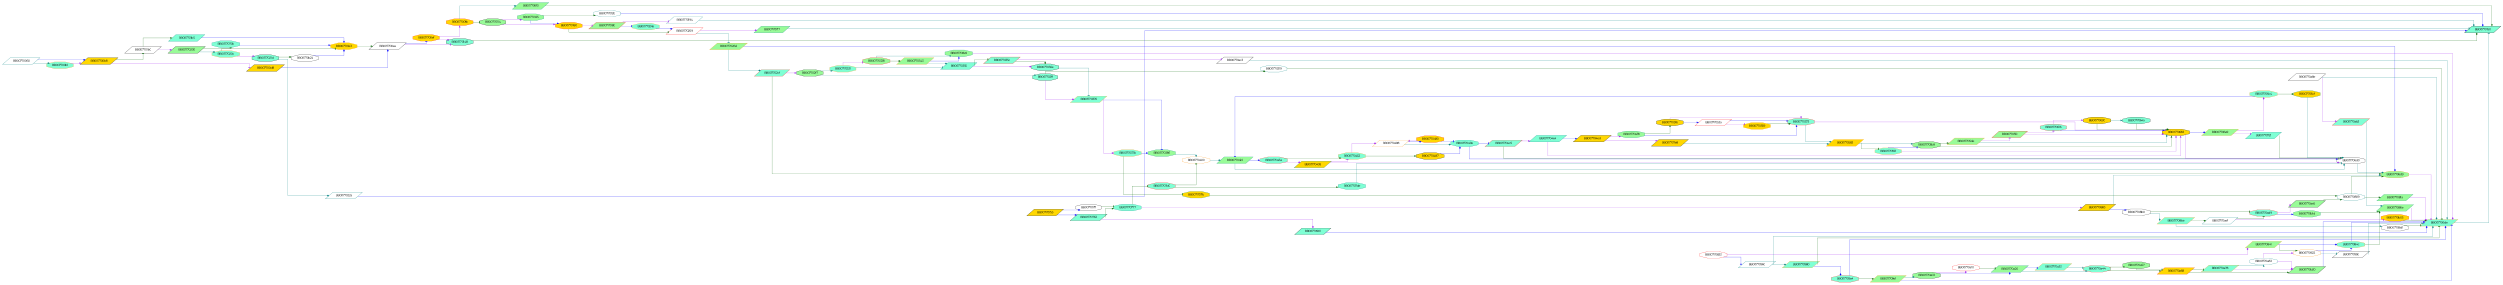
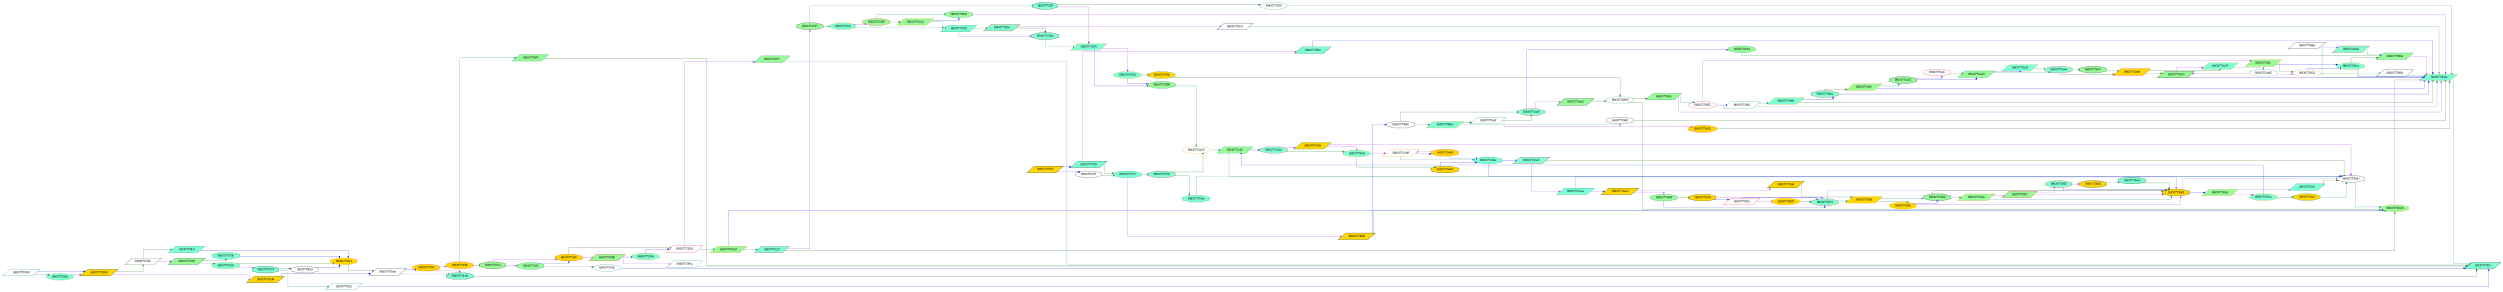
none -> (1684, 102)
(1888, 151) -> (1903, 206)
(2262, 269) -> (2187, 68)
